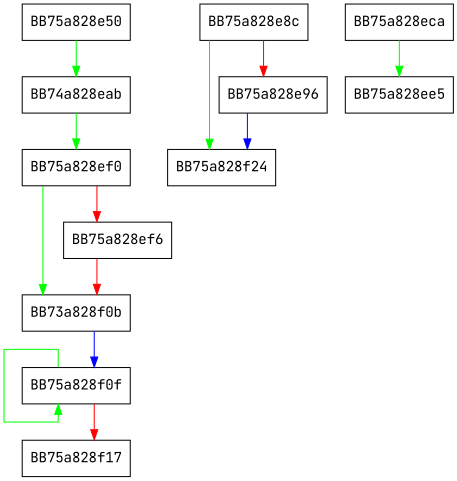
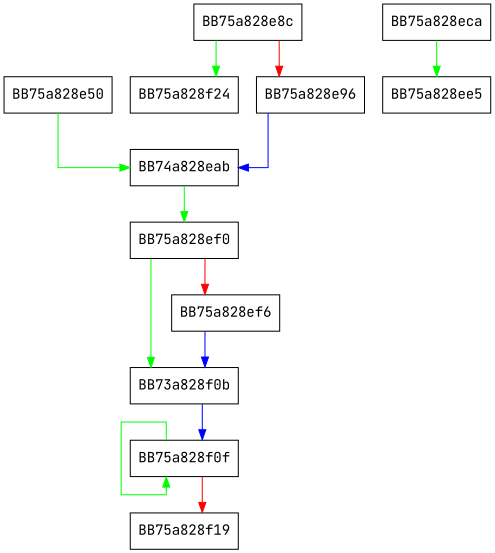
(247, 126) -> (268, 150)
(97, 271) -> (205, 344)
(76, 458) -> (184, 531)
